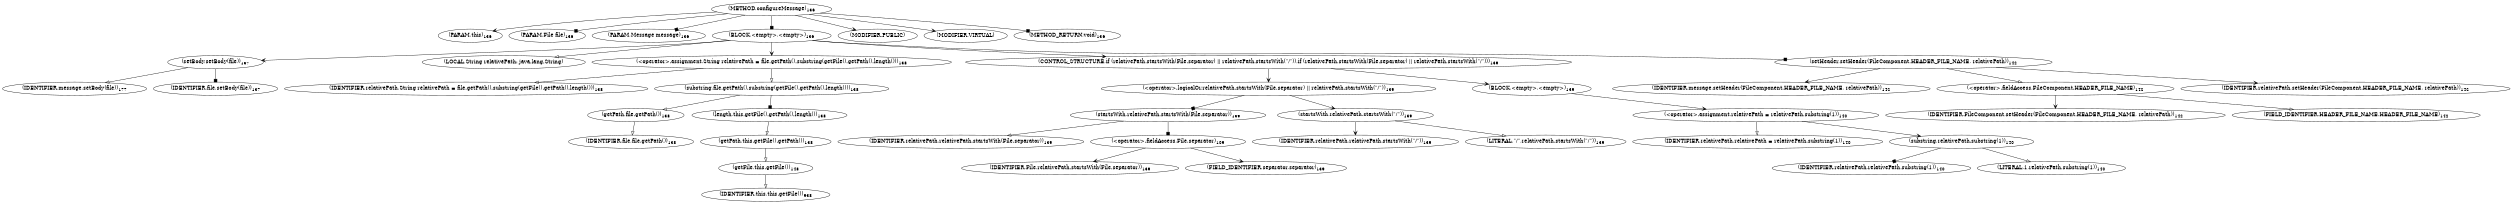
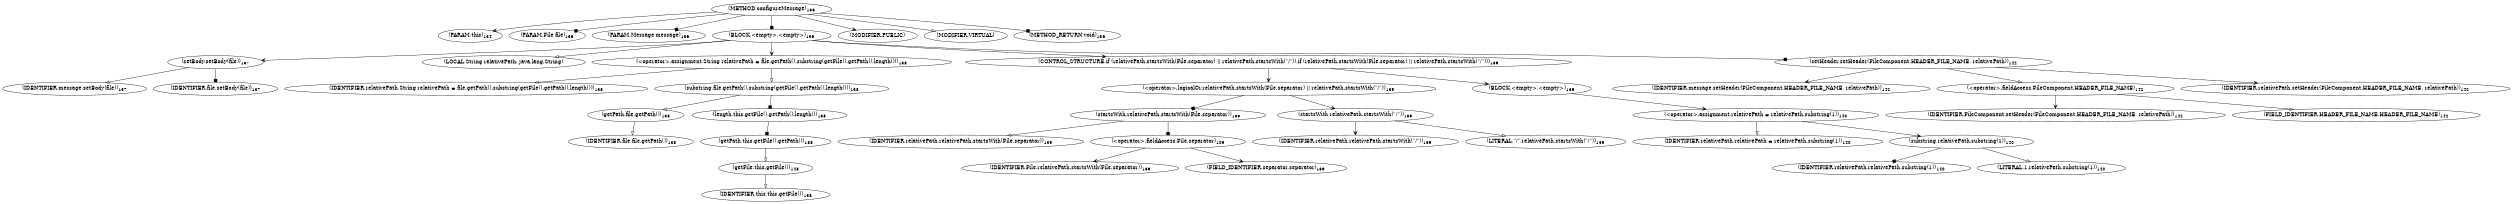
(871, 22) -> (871, 22)
(488, 35) -> (488, 35)
(123, 88) -> (123, 88)
(768, 127) -> (768, 127)
(808, 194) -> (808, 194)
